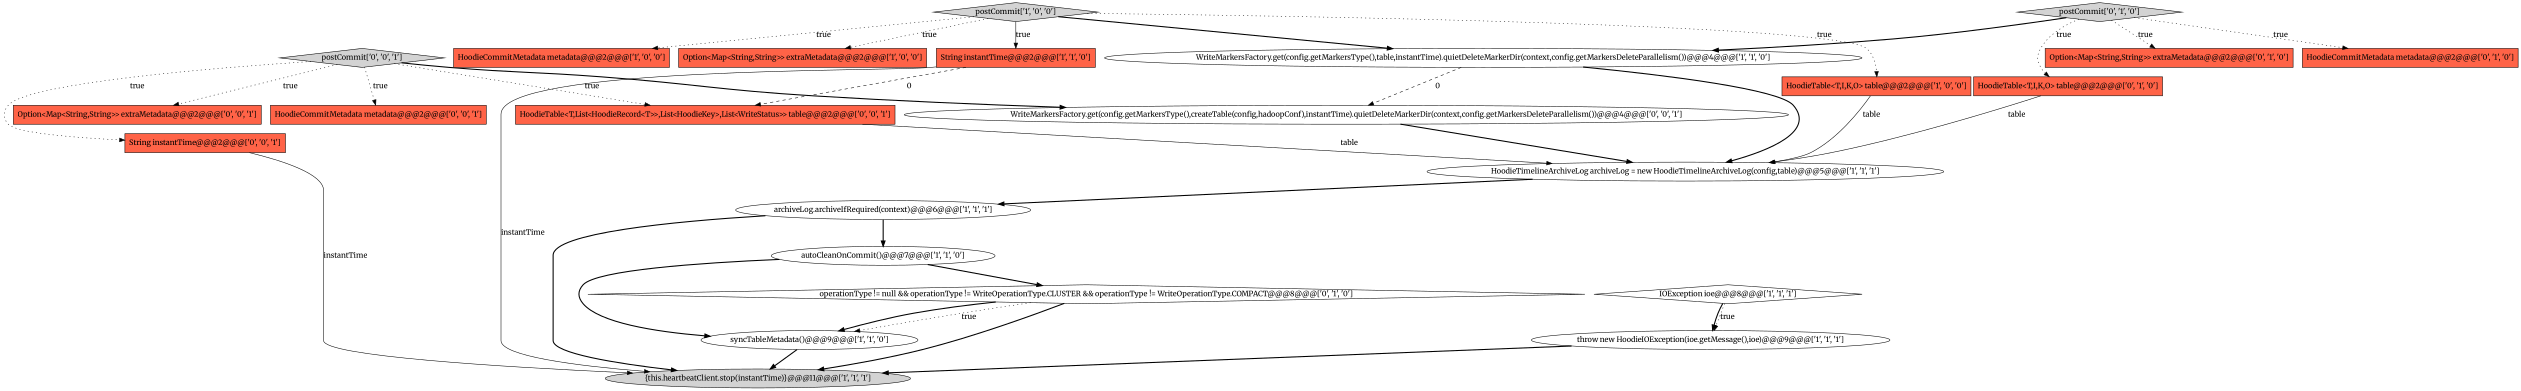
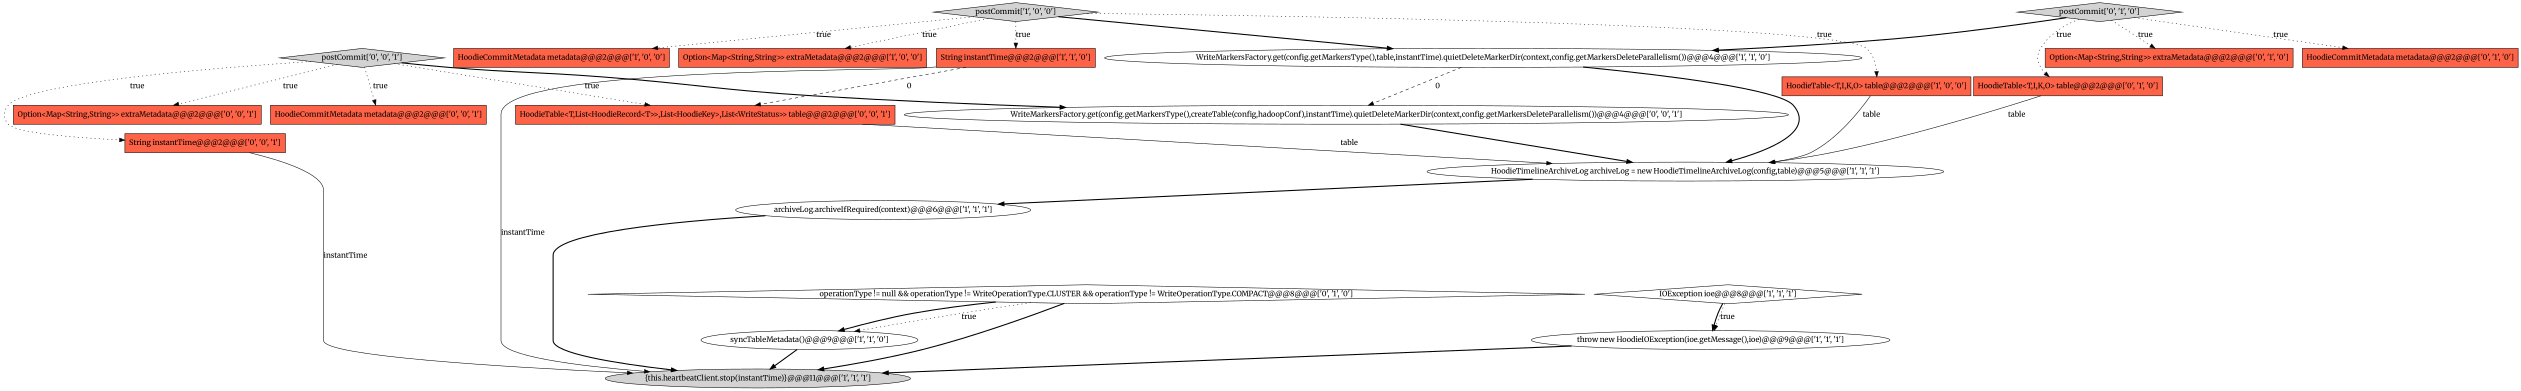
(1016, 32) -> (1016, 32)
(883, 256) -> none
